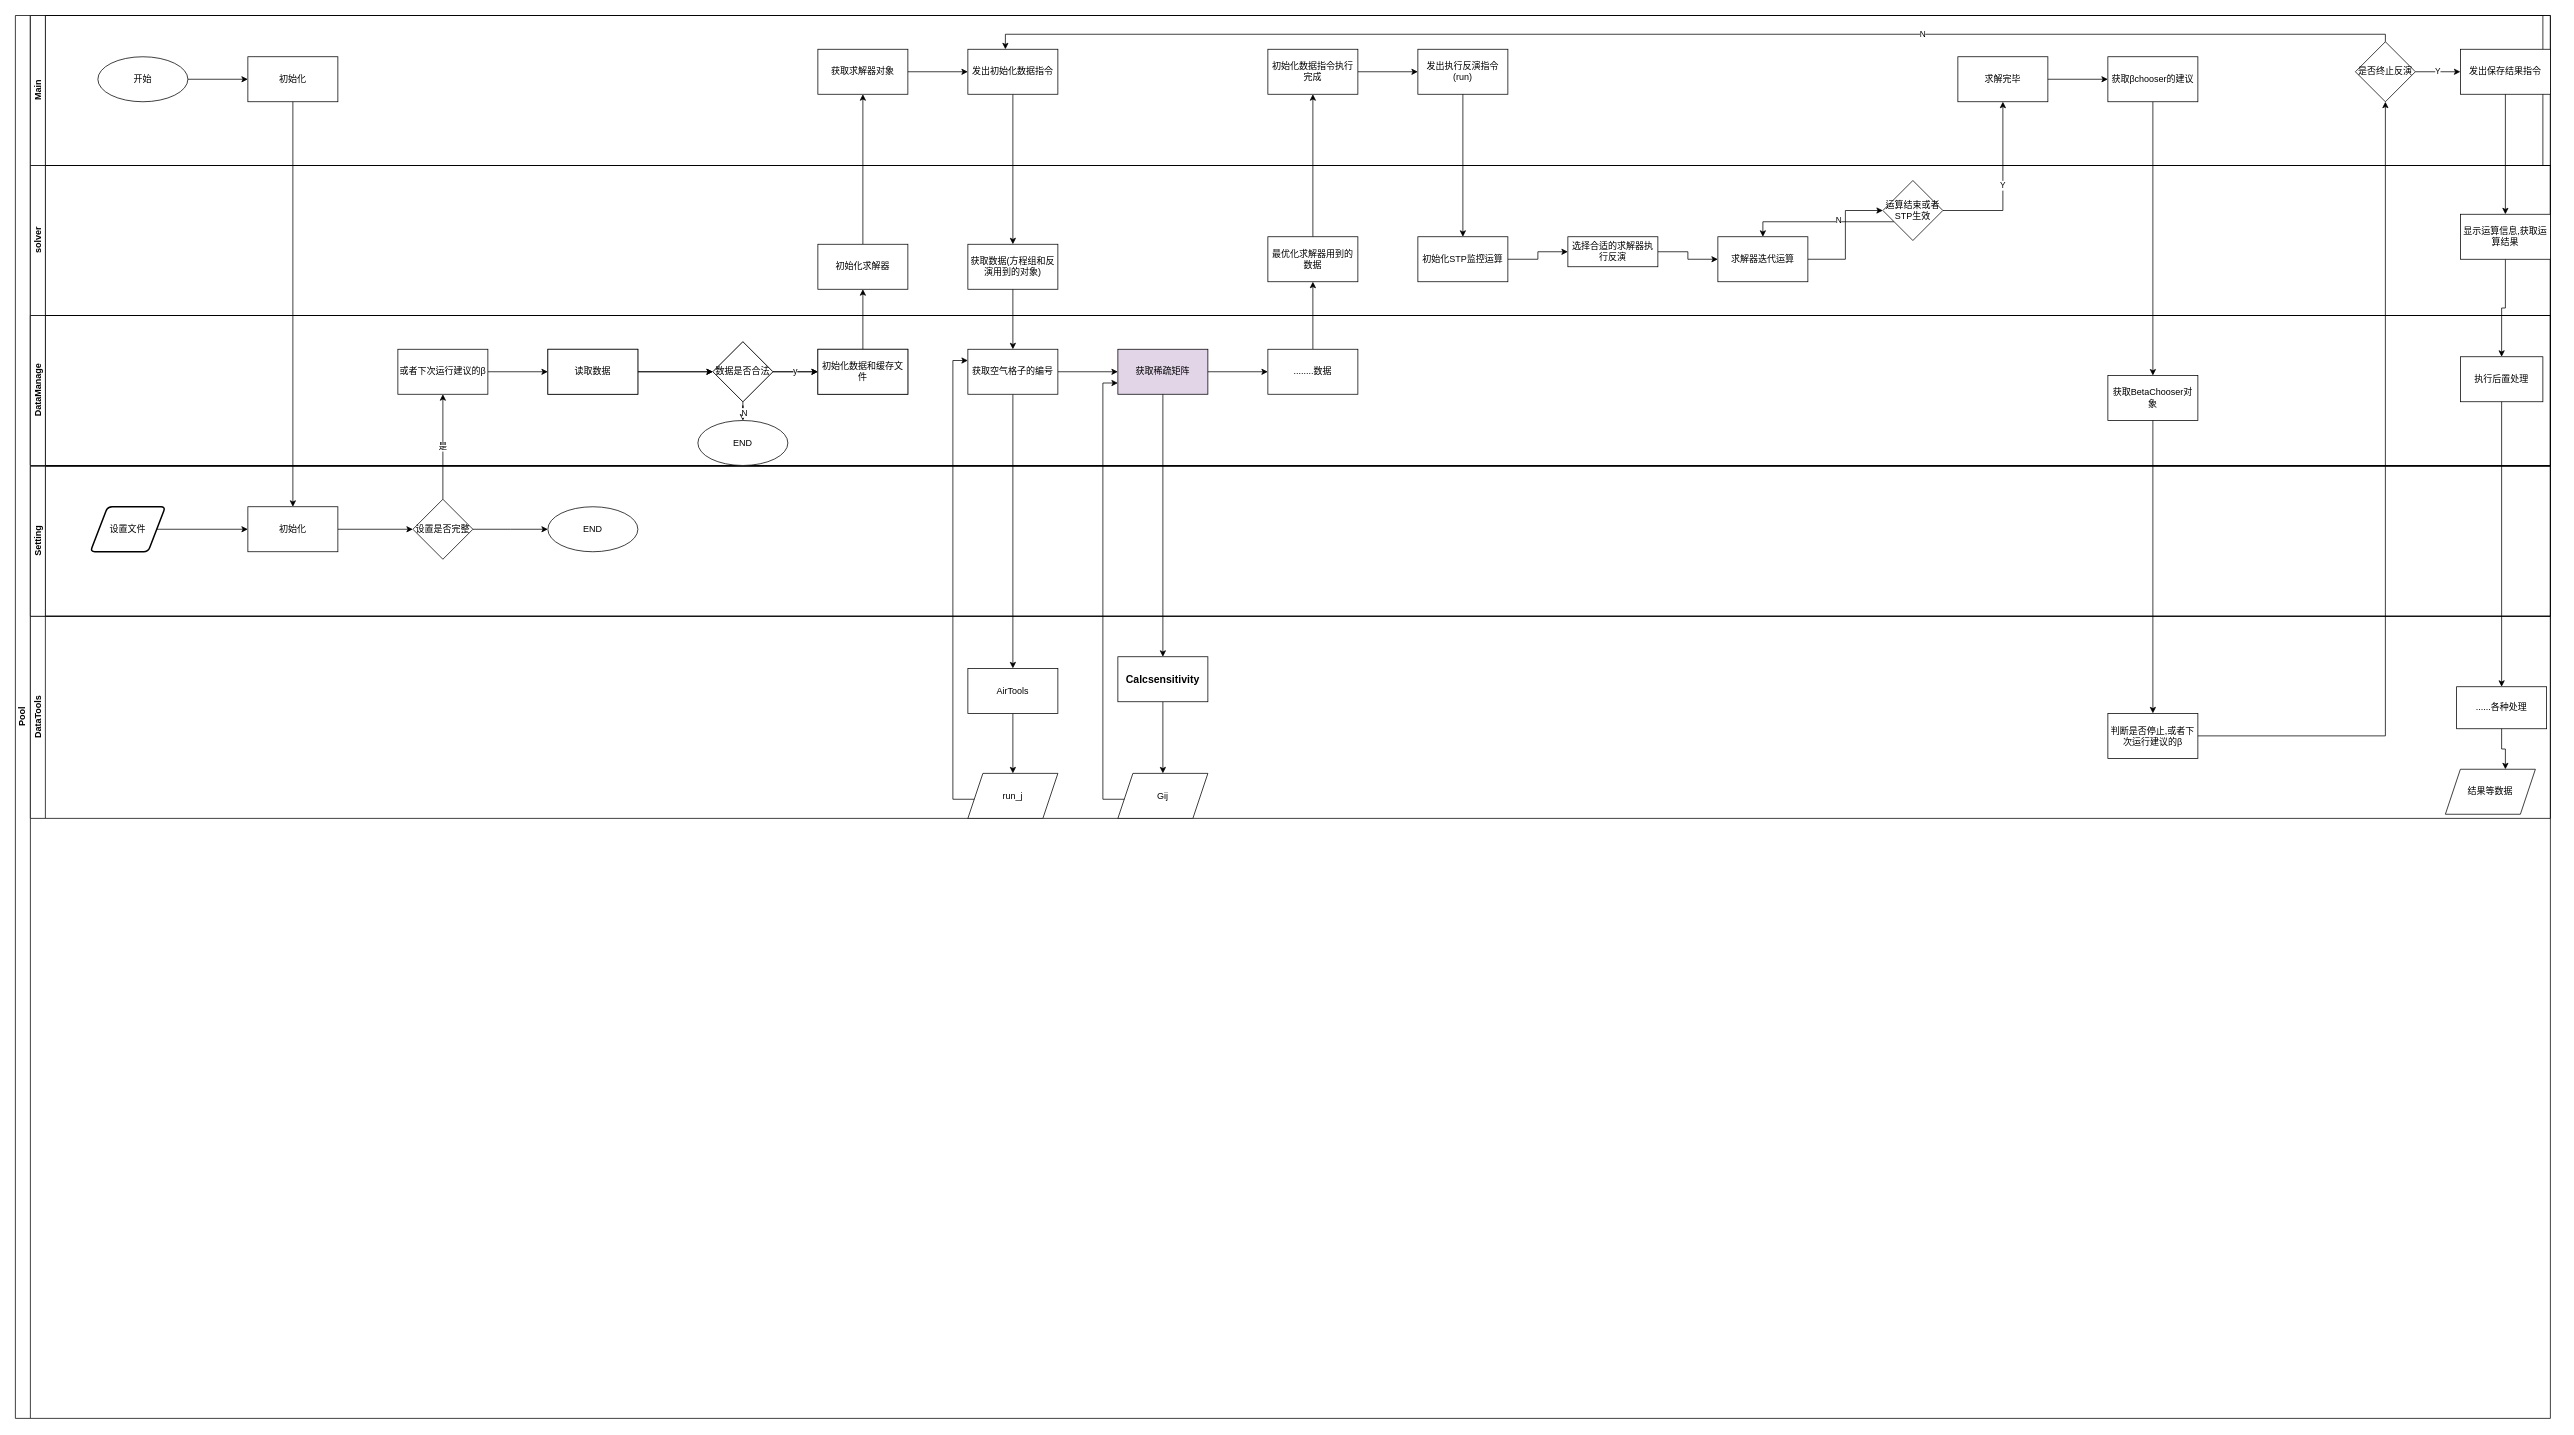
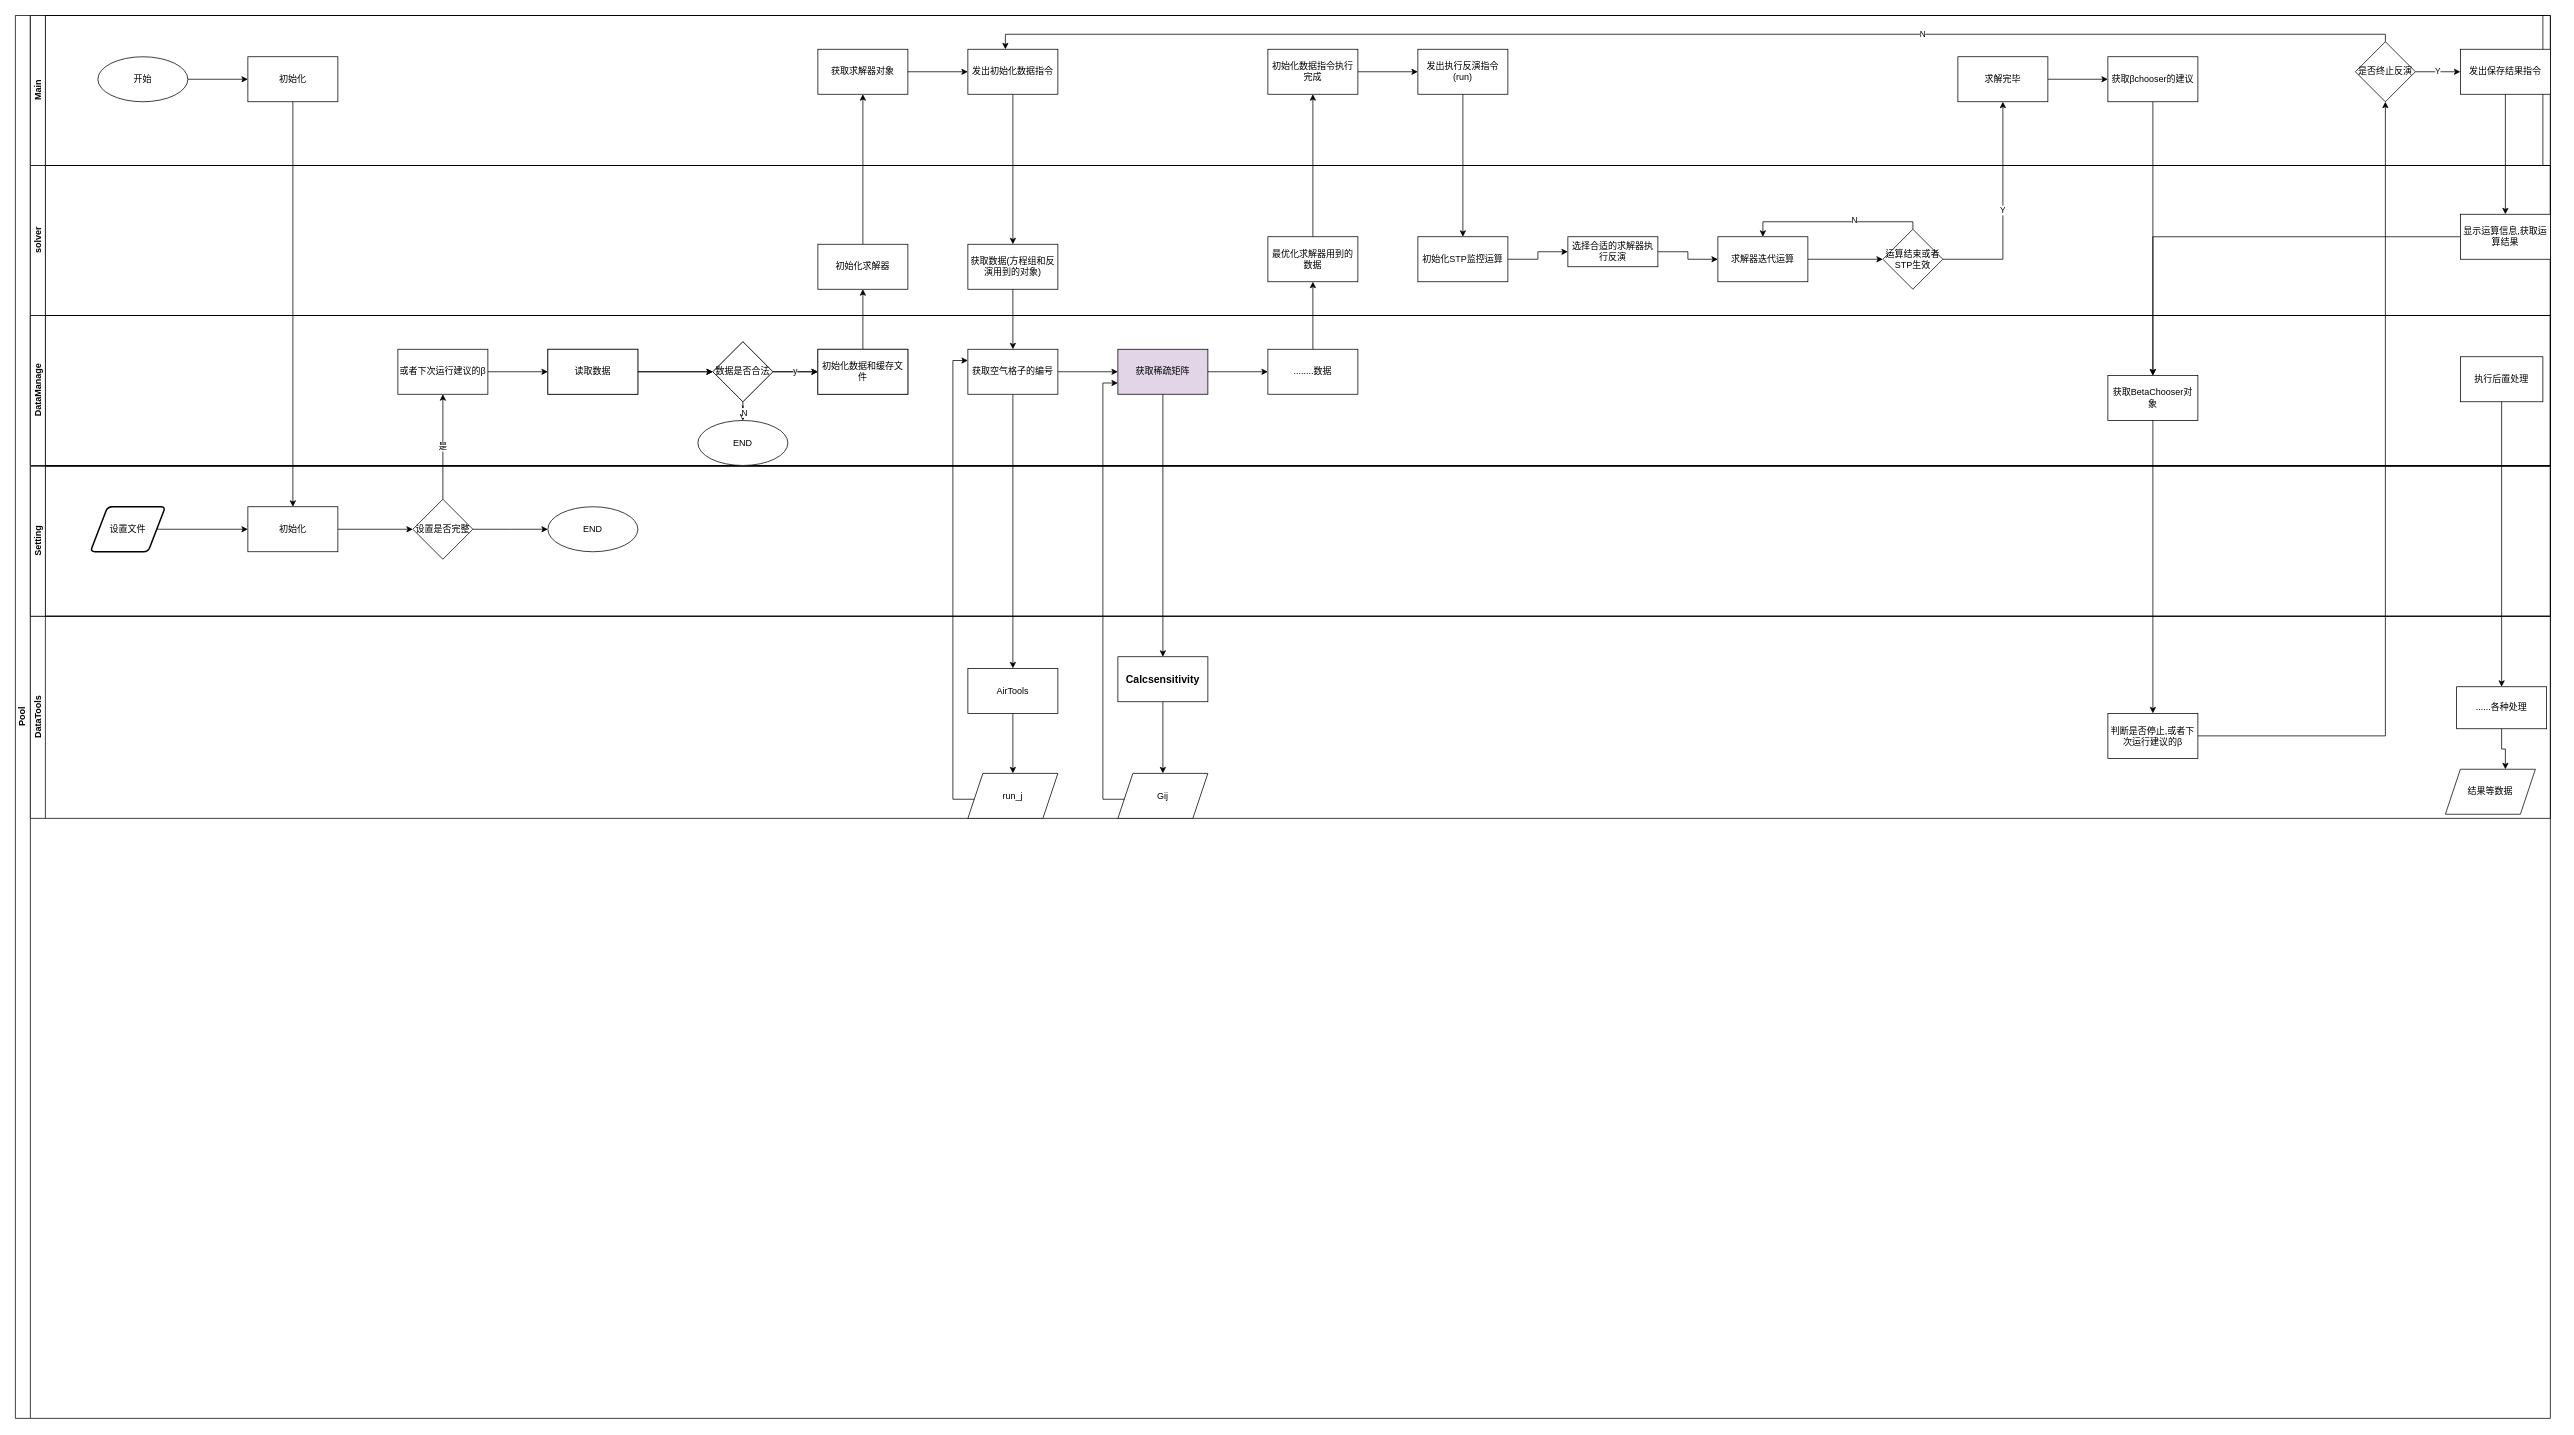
(1913, 210) -> (1913, 259)
(2505, 307) -> (2307, 237)
